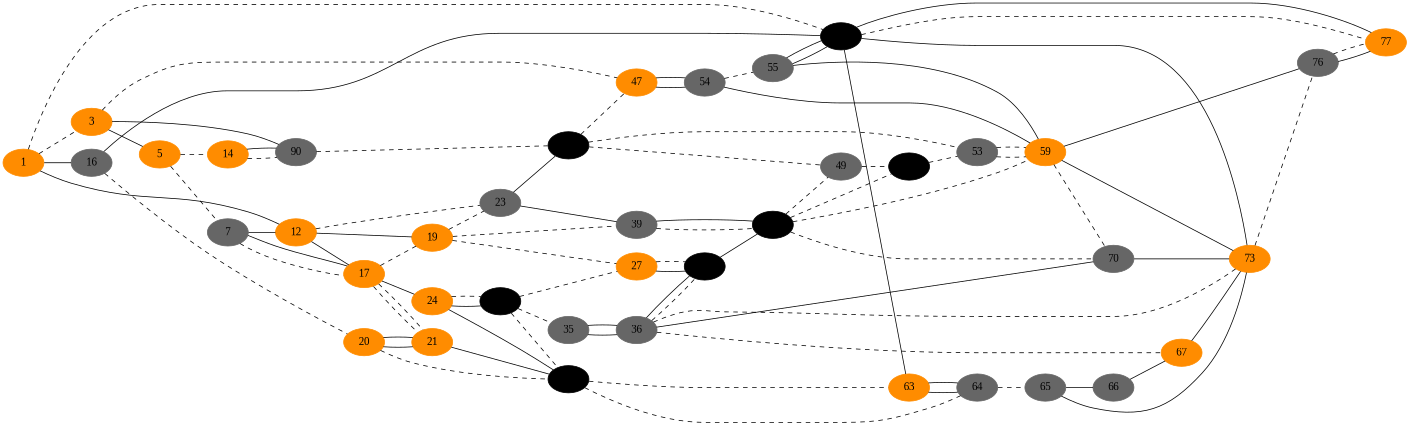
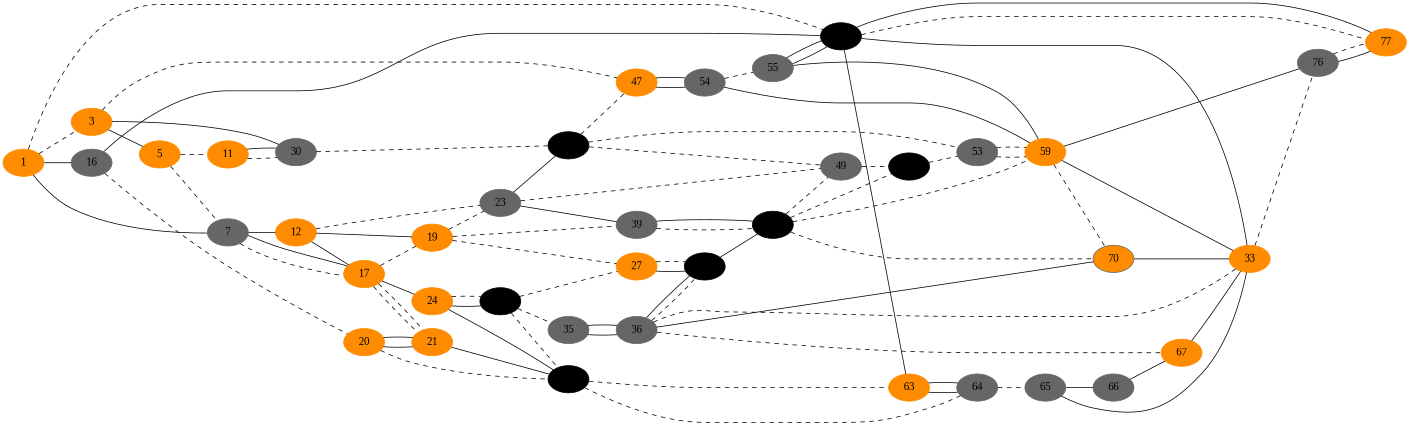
(296, 152) -> (296, 152)
(228, 154) -> (228, 154)
none -> (671, 185)
(160, 198) -> (113, 223)
(1113, 259) -> (1113, 259)
(1250, 259) -> (1250, 259)
